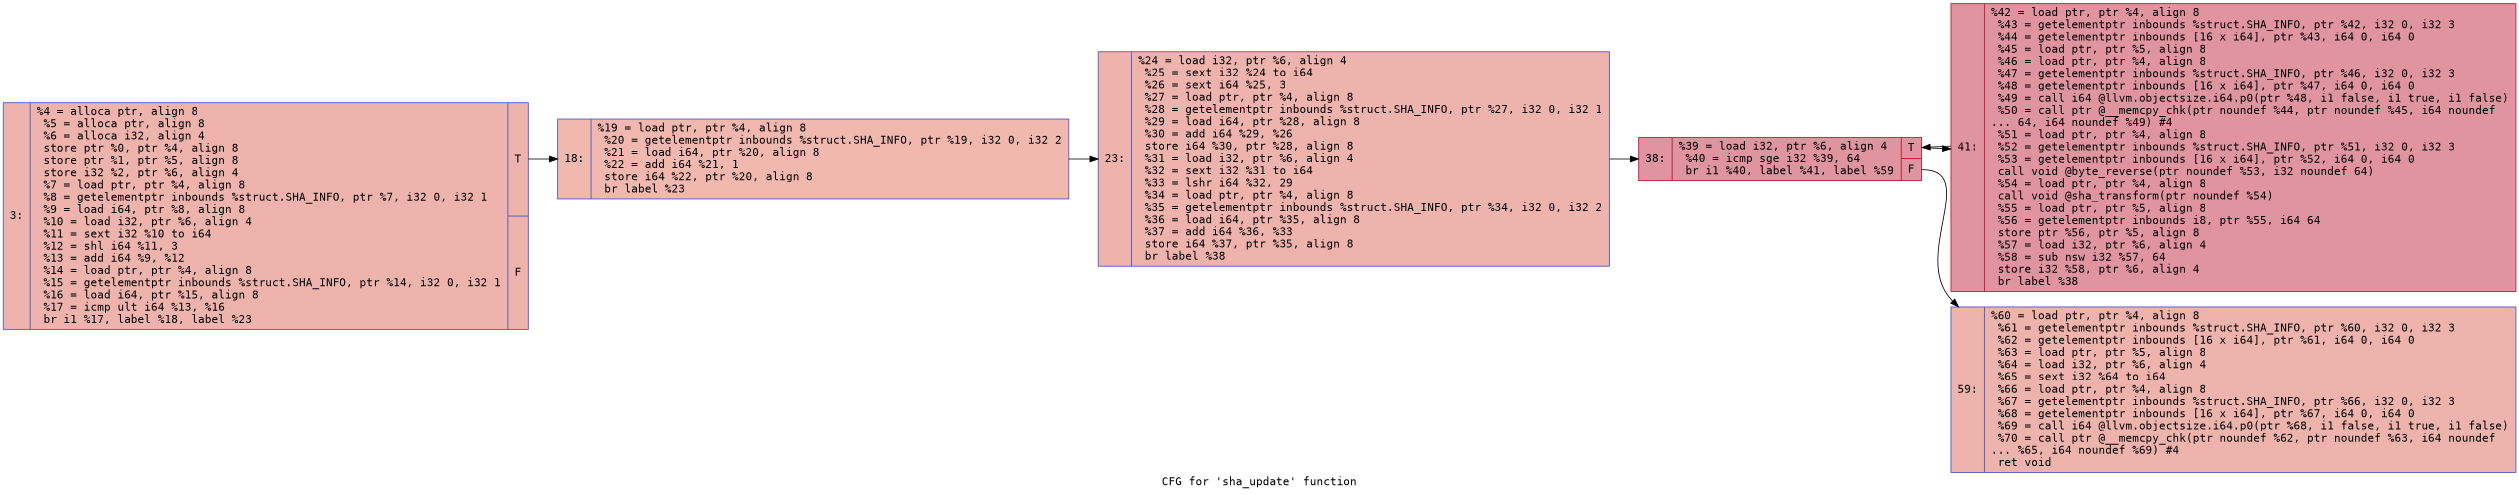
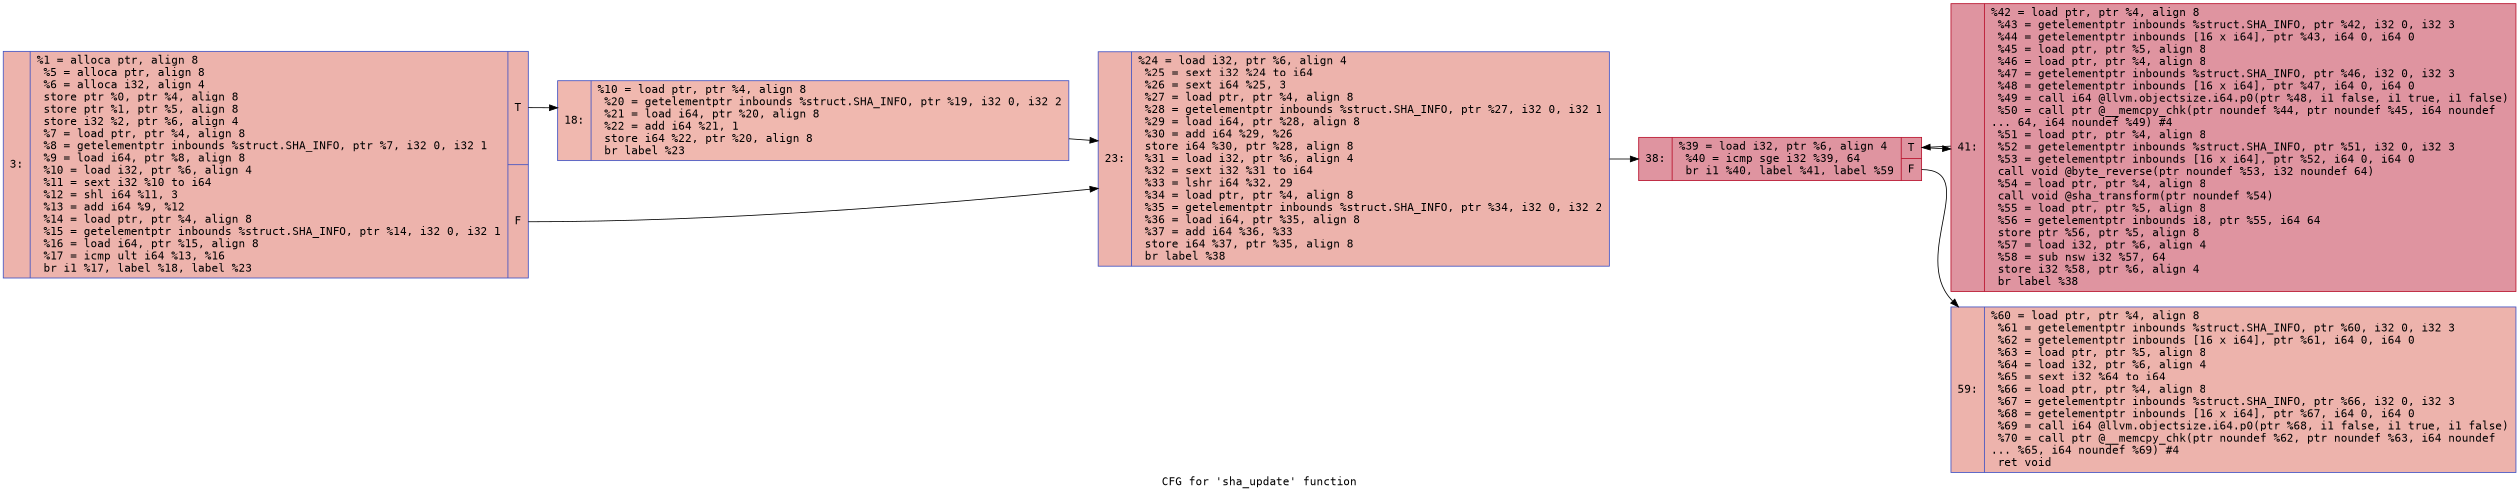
(118, 112) -> (118, 60)
(702, 128) -> (702, 90)
none -> (810, 212)
